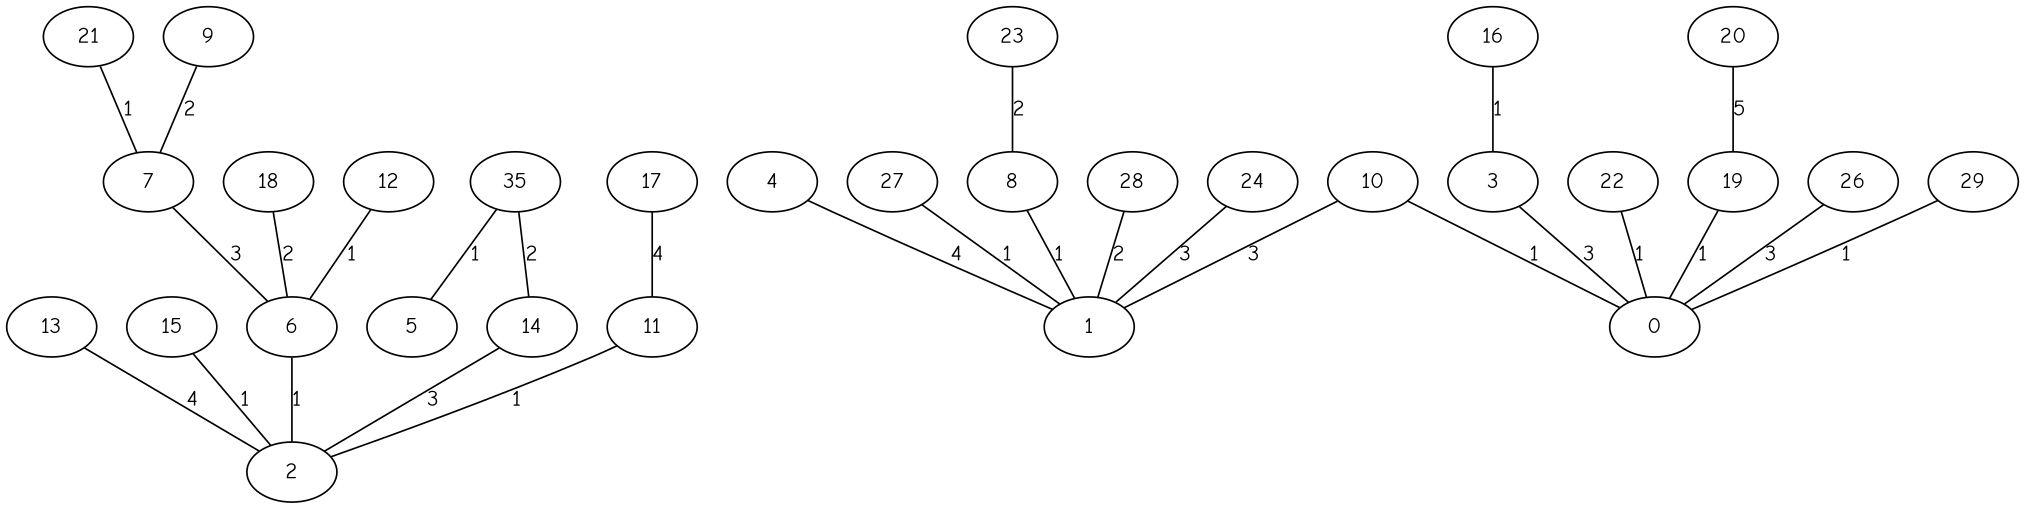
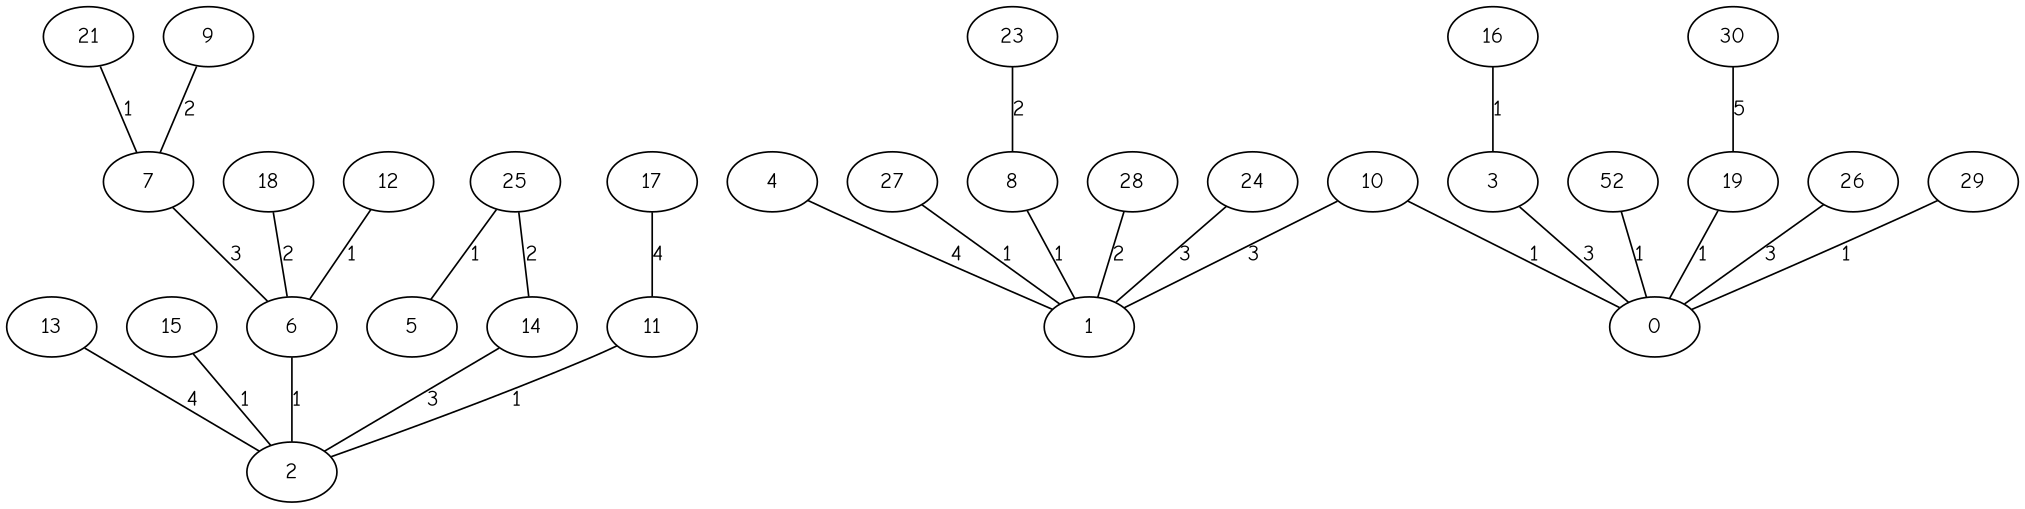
(1733, 37) -> (1733, 37)
(515, 182) -> (515, 182)
(1613, 182) -> (1613, 182)
